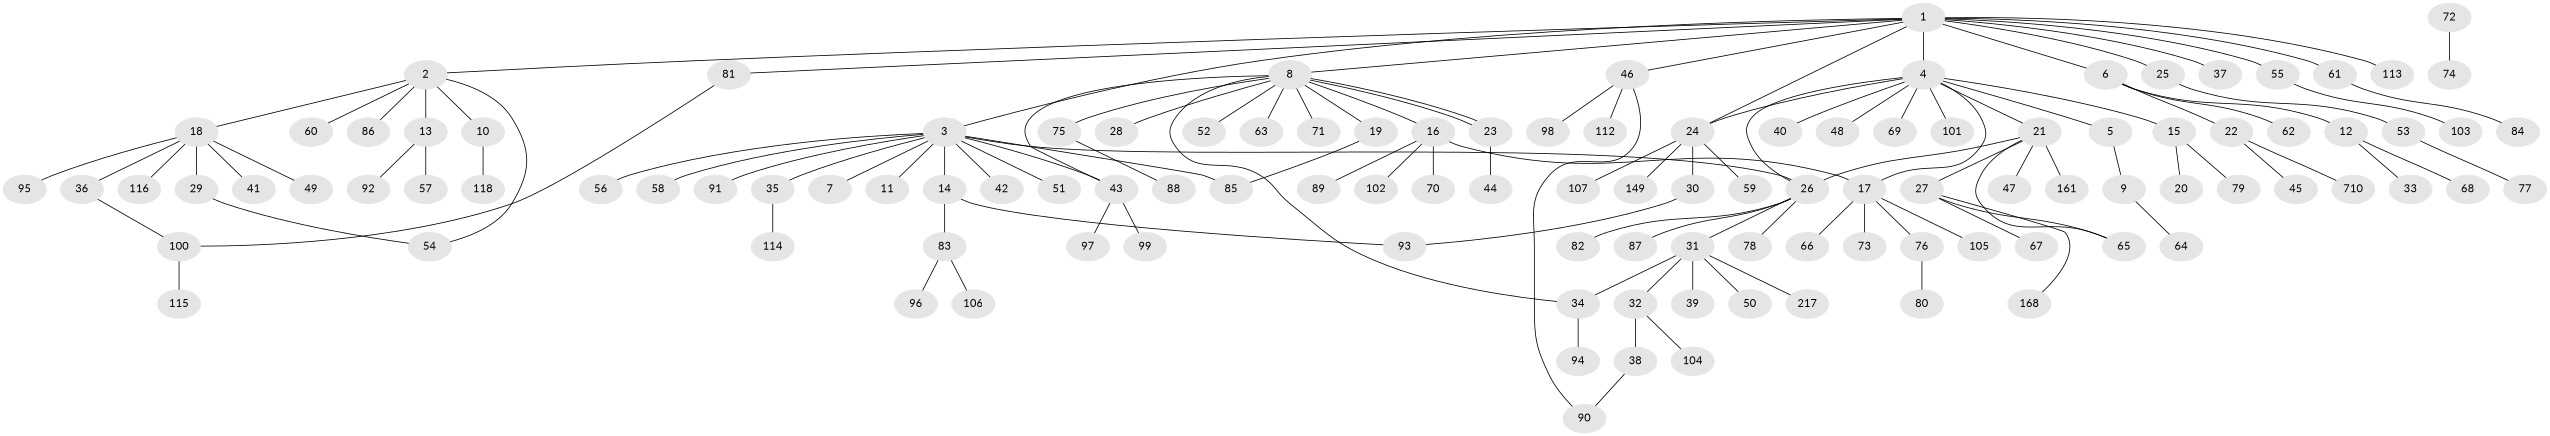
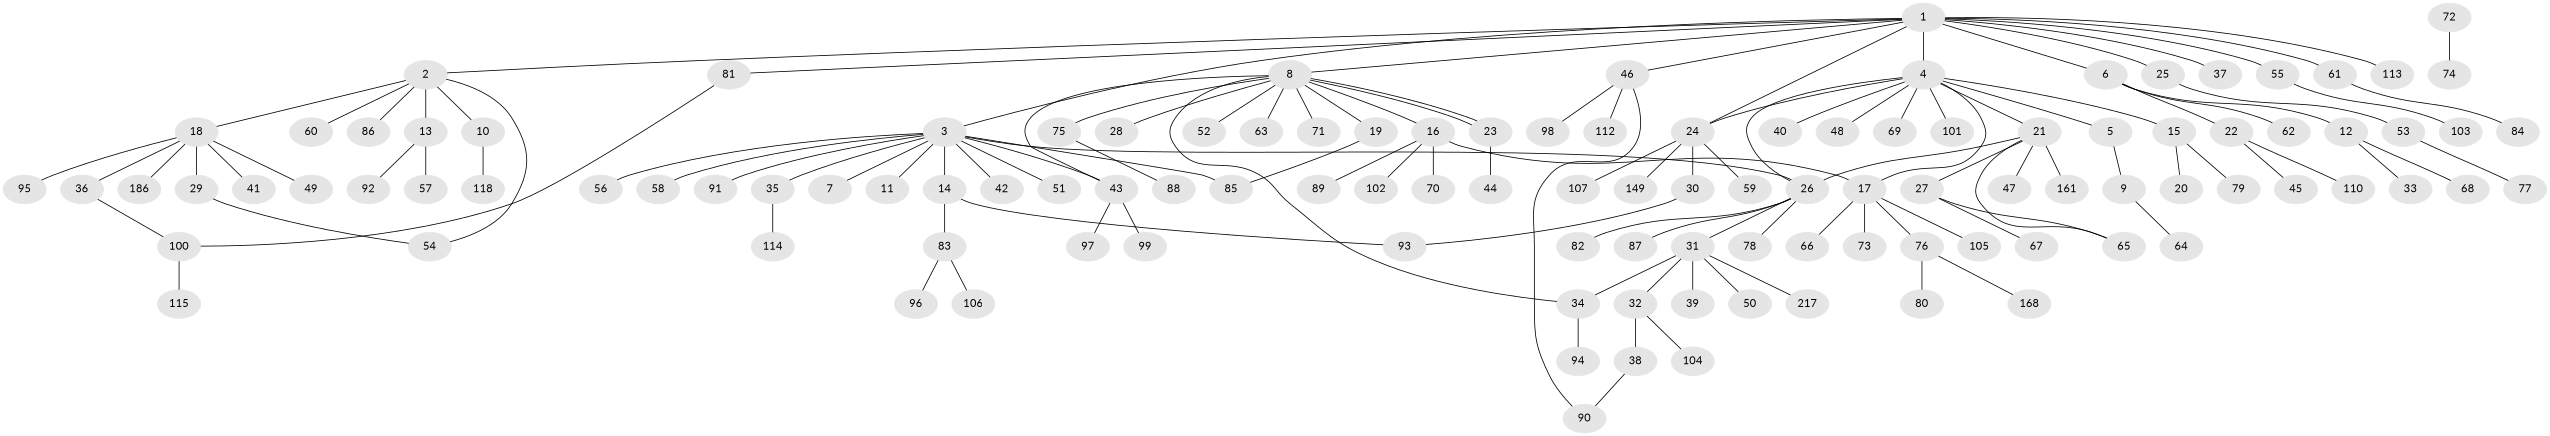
(139, 189) -> (139, 189)
(2353, 189) -> (2353, 189)
(2065, 233) -> (1976, 275)
